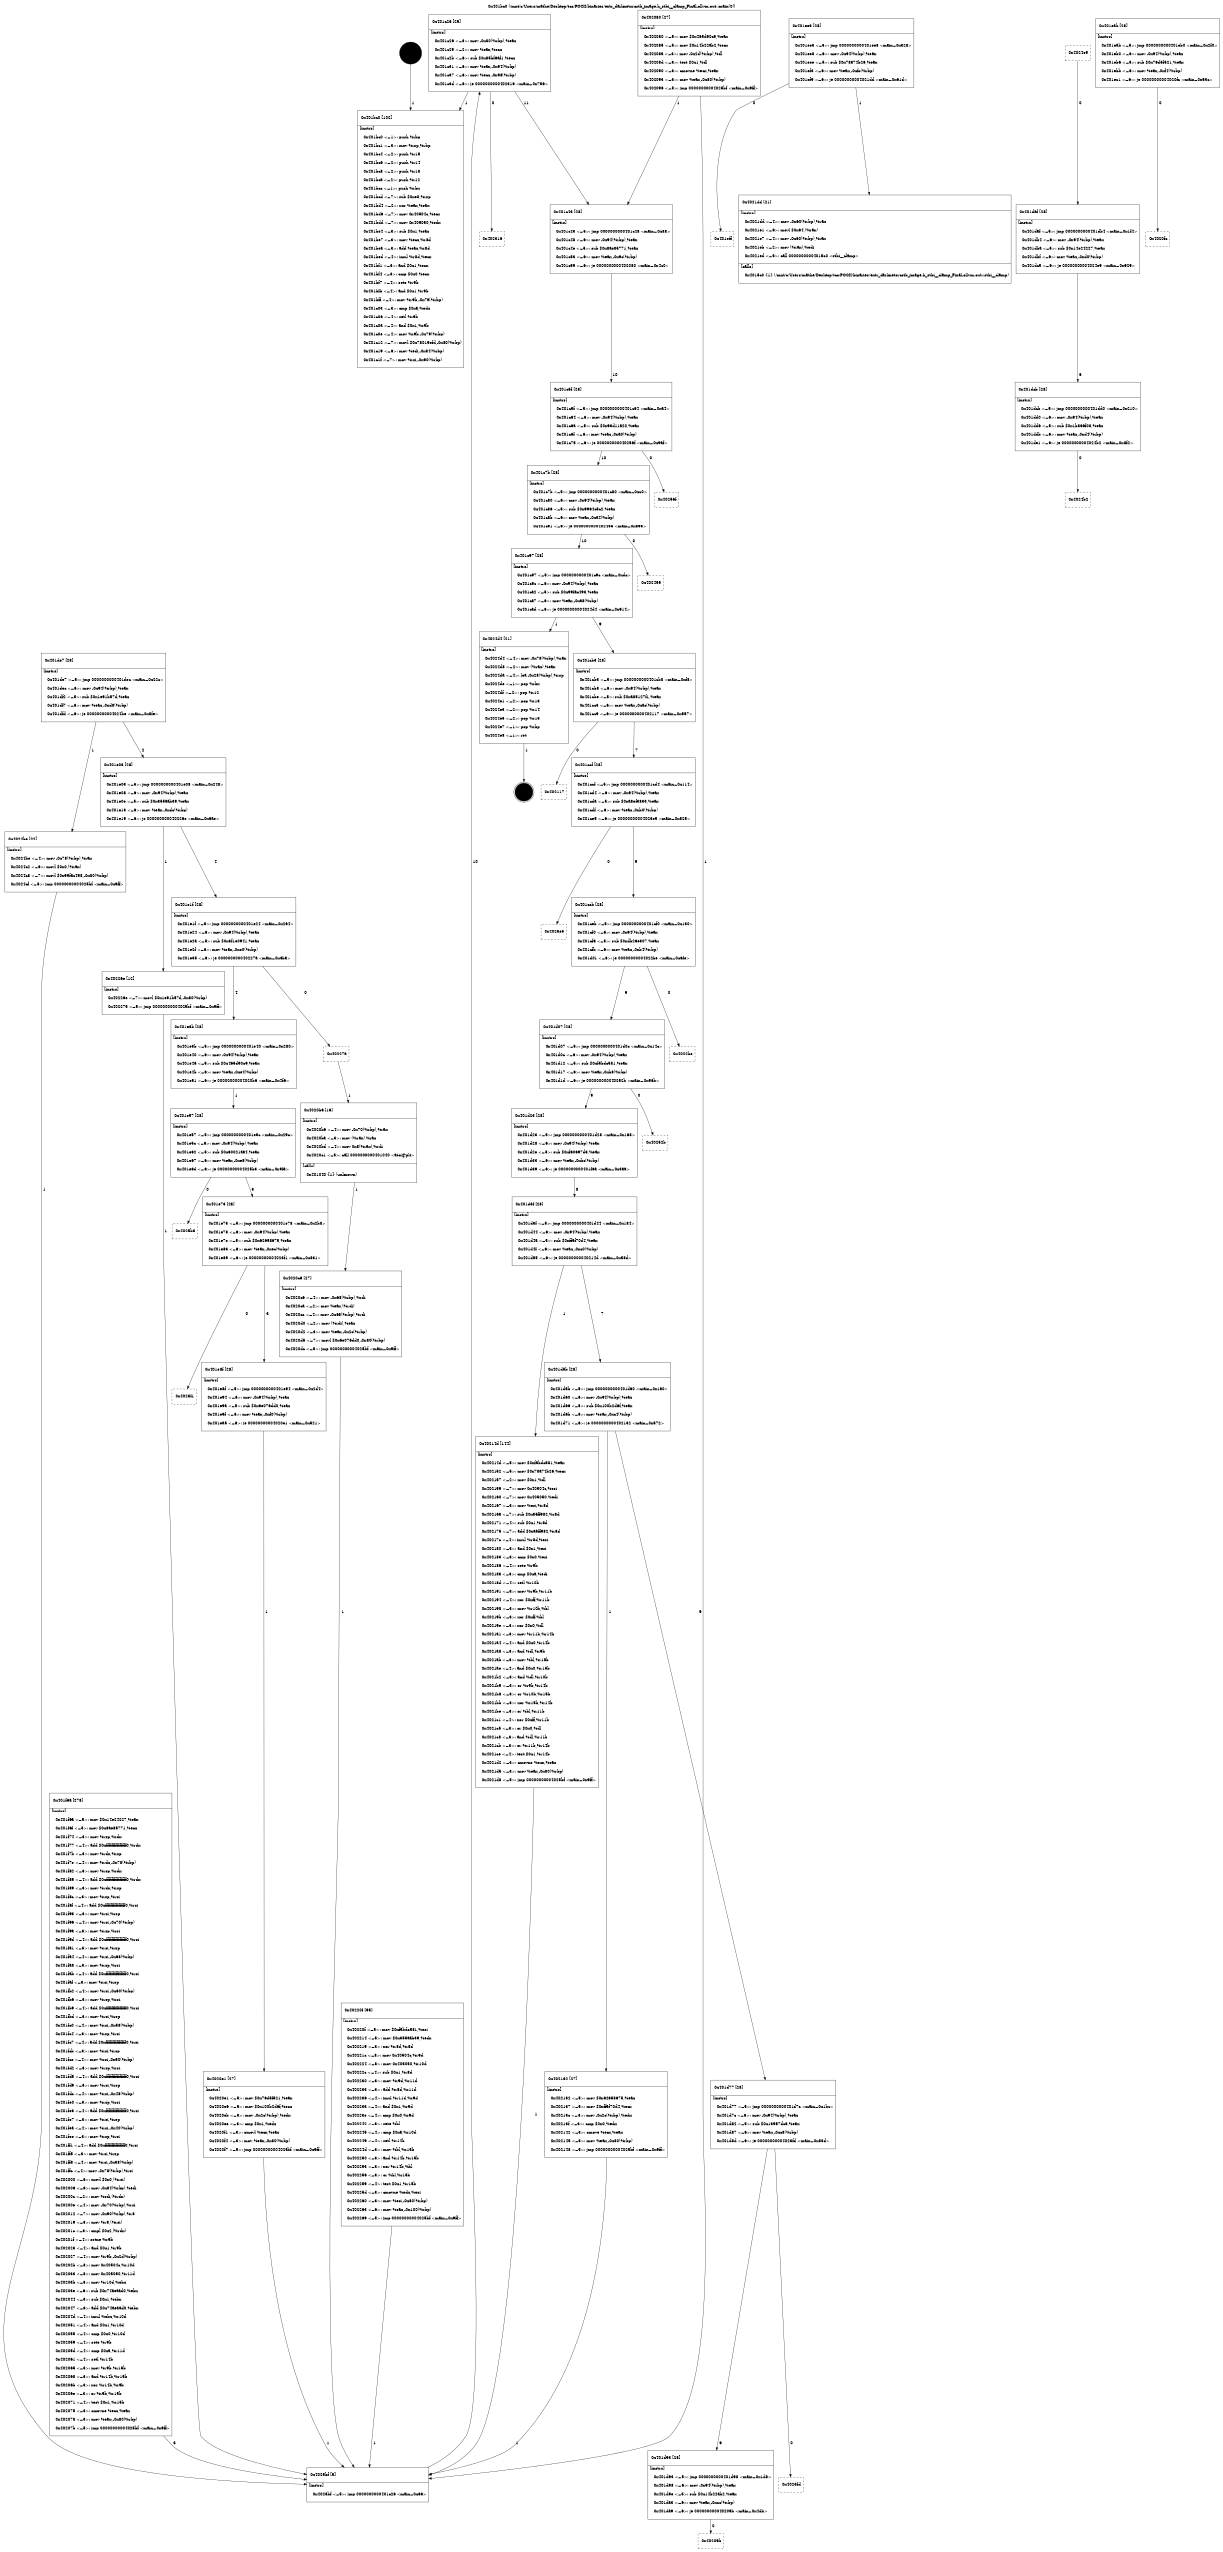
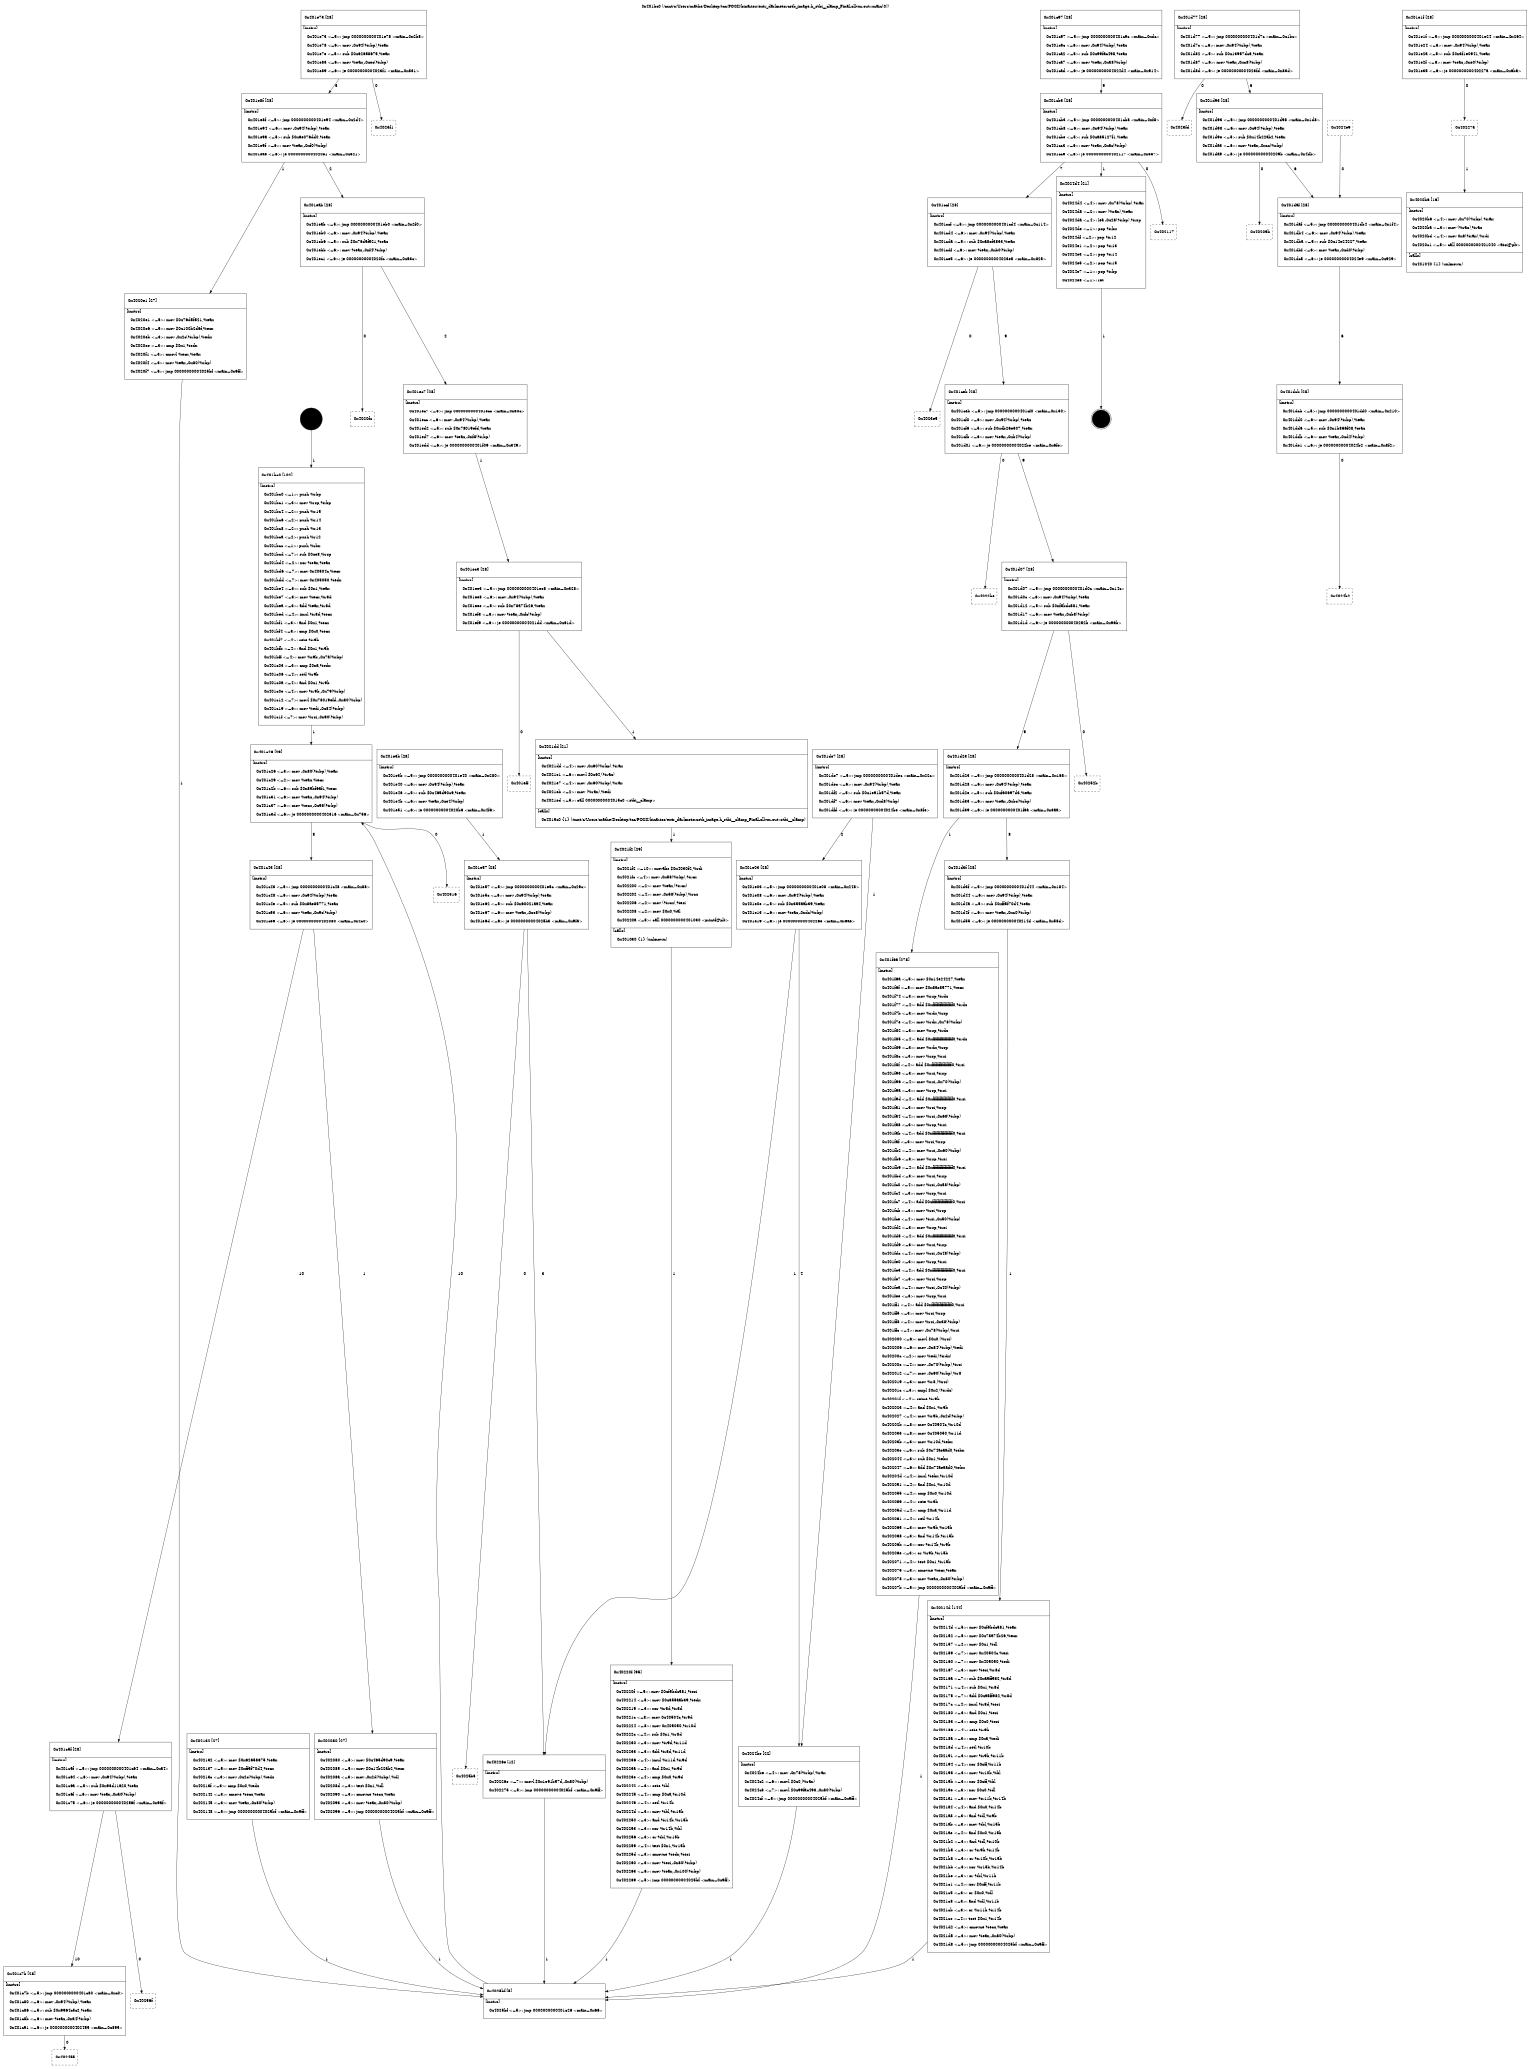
(464, 100) -> (311, 734)
(526, 103) -> (313, 835)
(654, 149) -> (343, 1330)
none -> (332, 179)
none -> (1299, 179)
none -> (465, 419)
(580, 540) -> none
(554, 623) -> (1101, 168)
(198, 861) -> (799, 1336)
none -> (927, 881)
none -> (671, 895)
(234, 992) -> none
(249, 1186) -> (535, 1341)
(341, 1314) -> none
(607, 1397) -> none
(174, 2443) -> (920, 1776)
